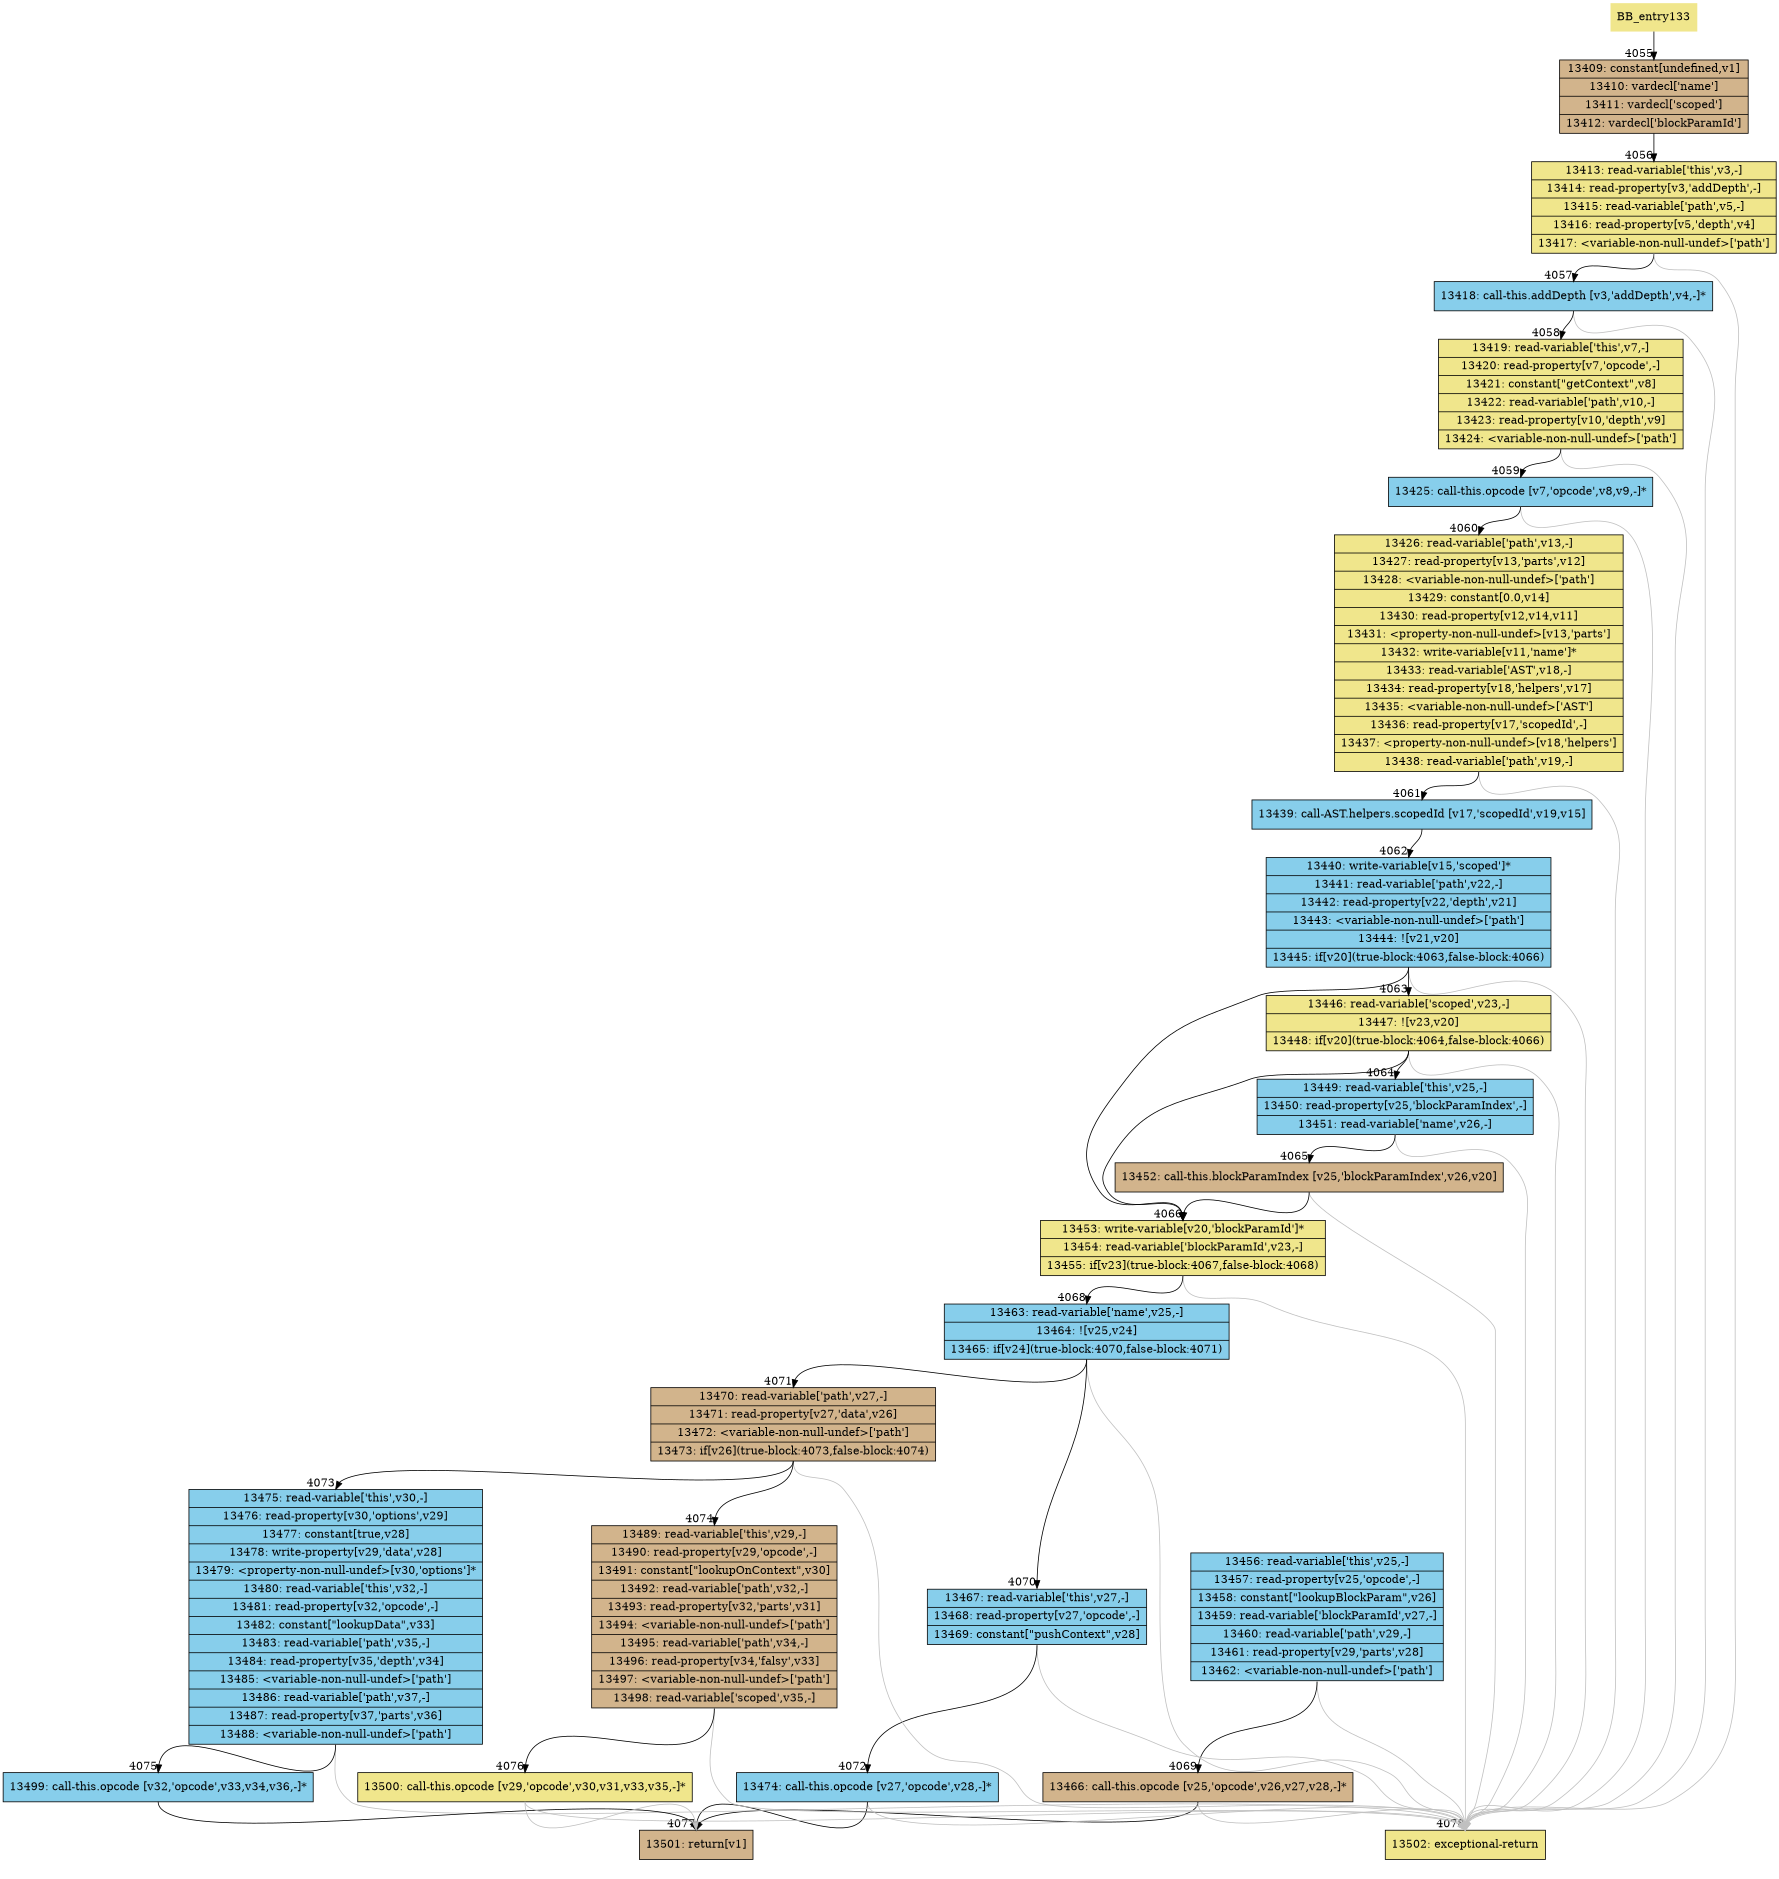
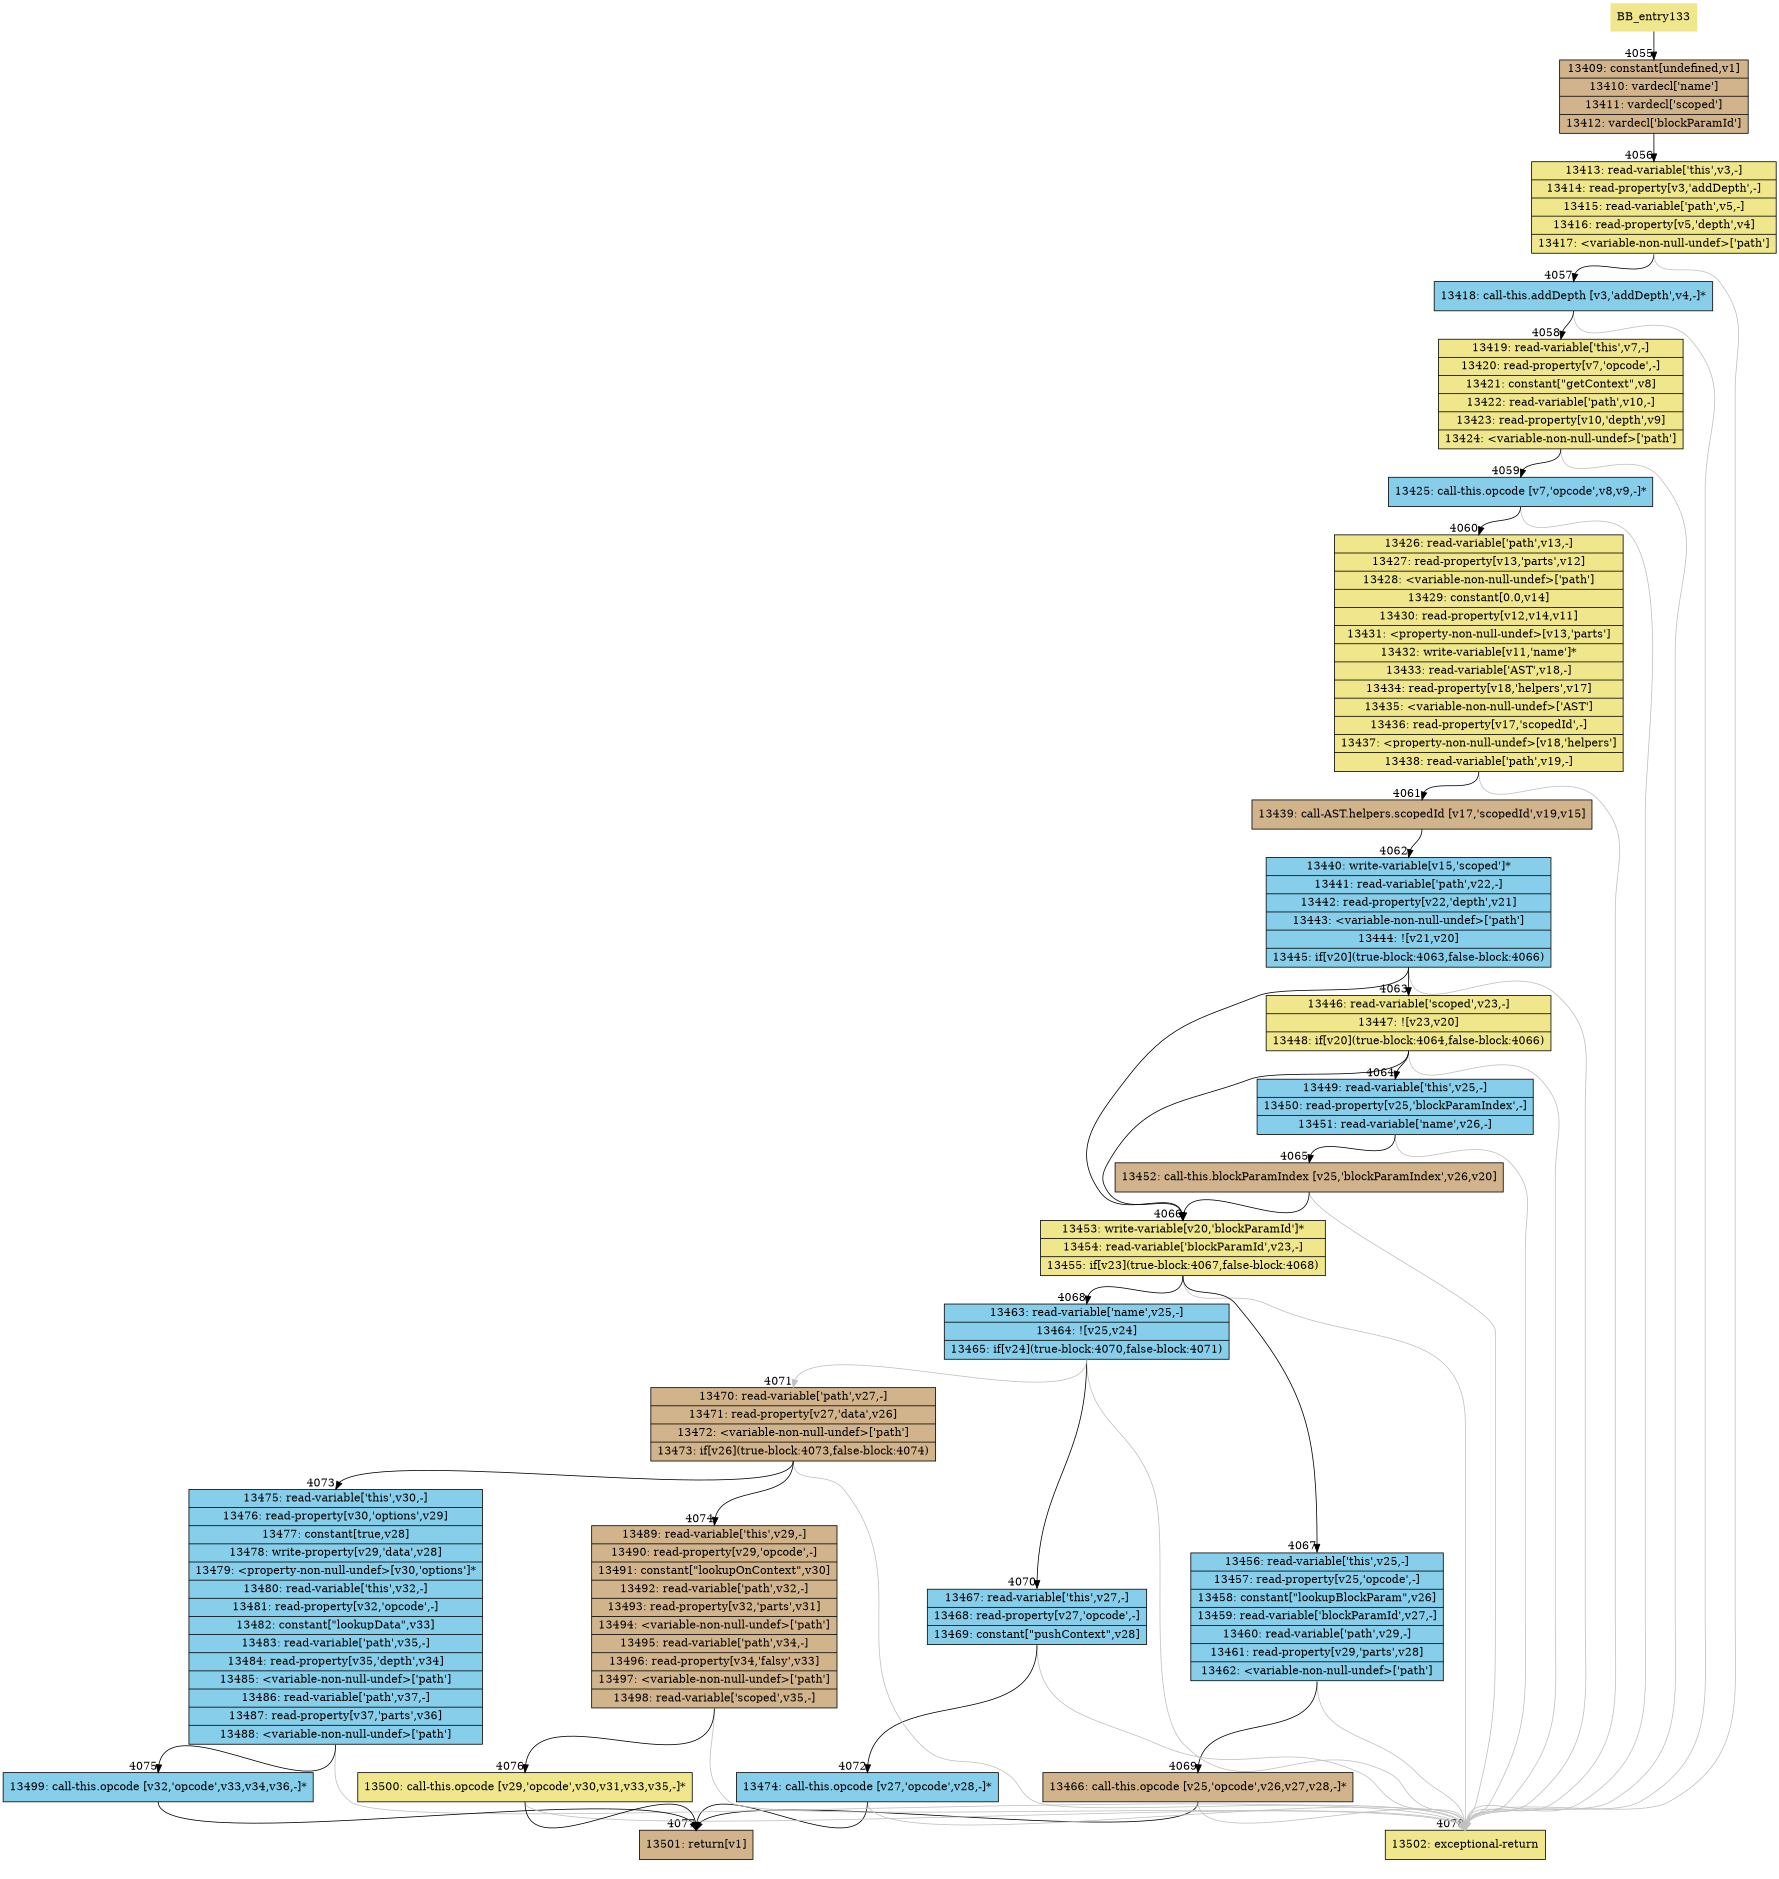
(1422, 815) -> (1422, 815)
(944, 1374) -> (944, 1374)
none -> (1291, 1385)
(588, 1822) -> (588, 1822)
